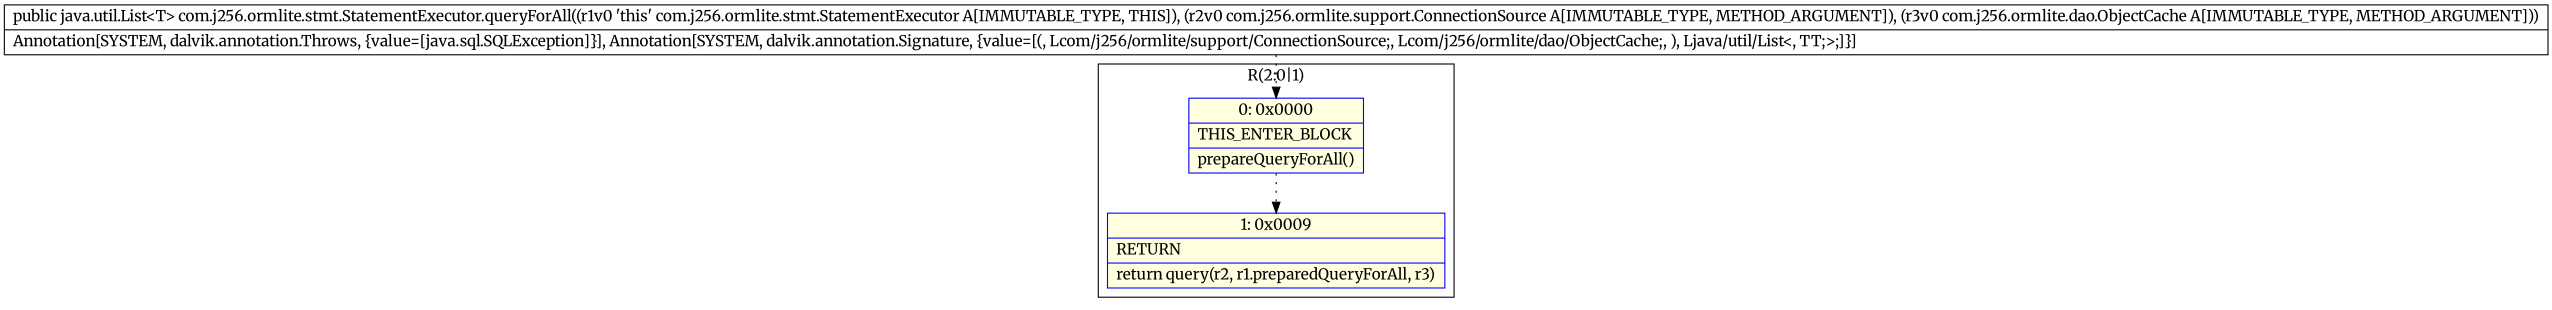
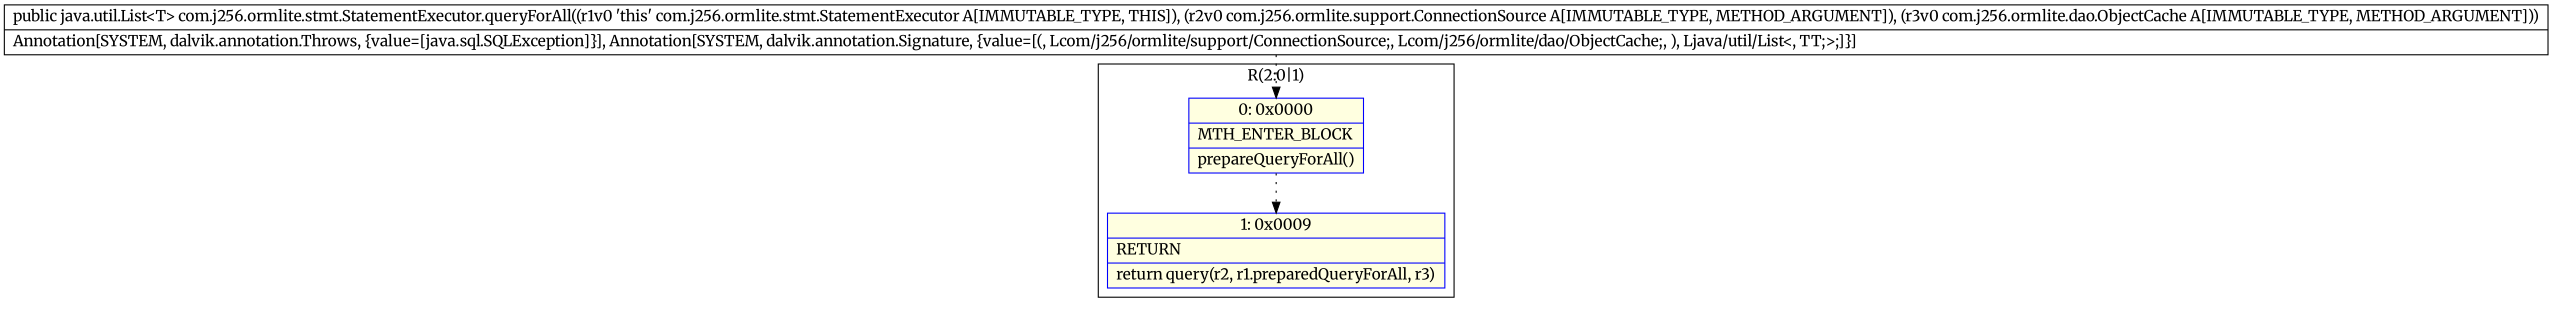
(1275, 135) -> (1275, 135)
